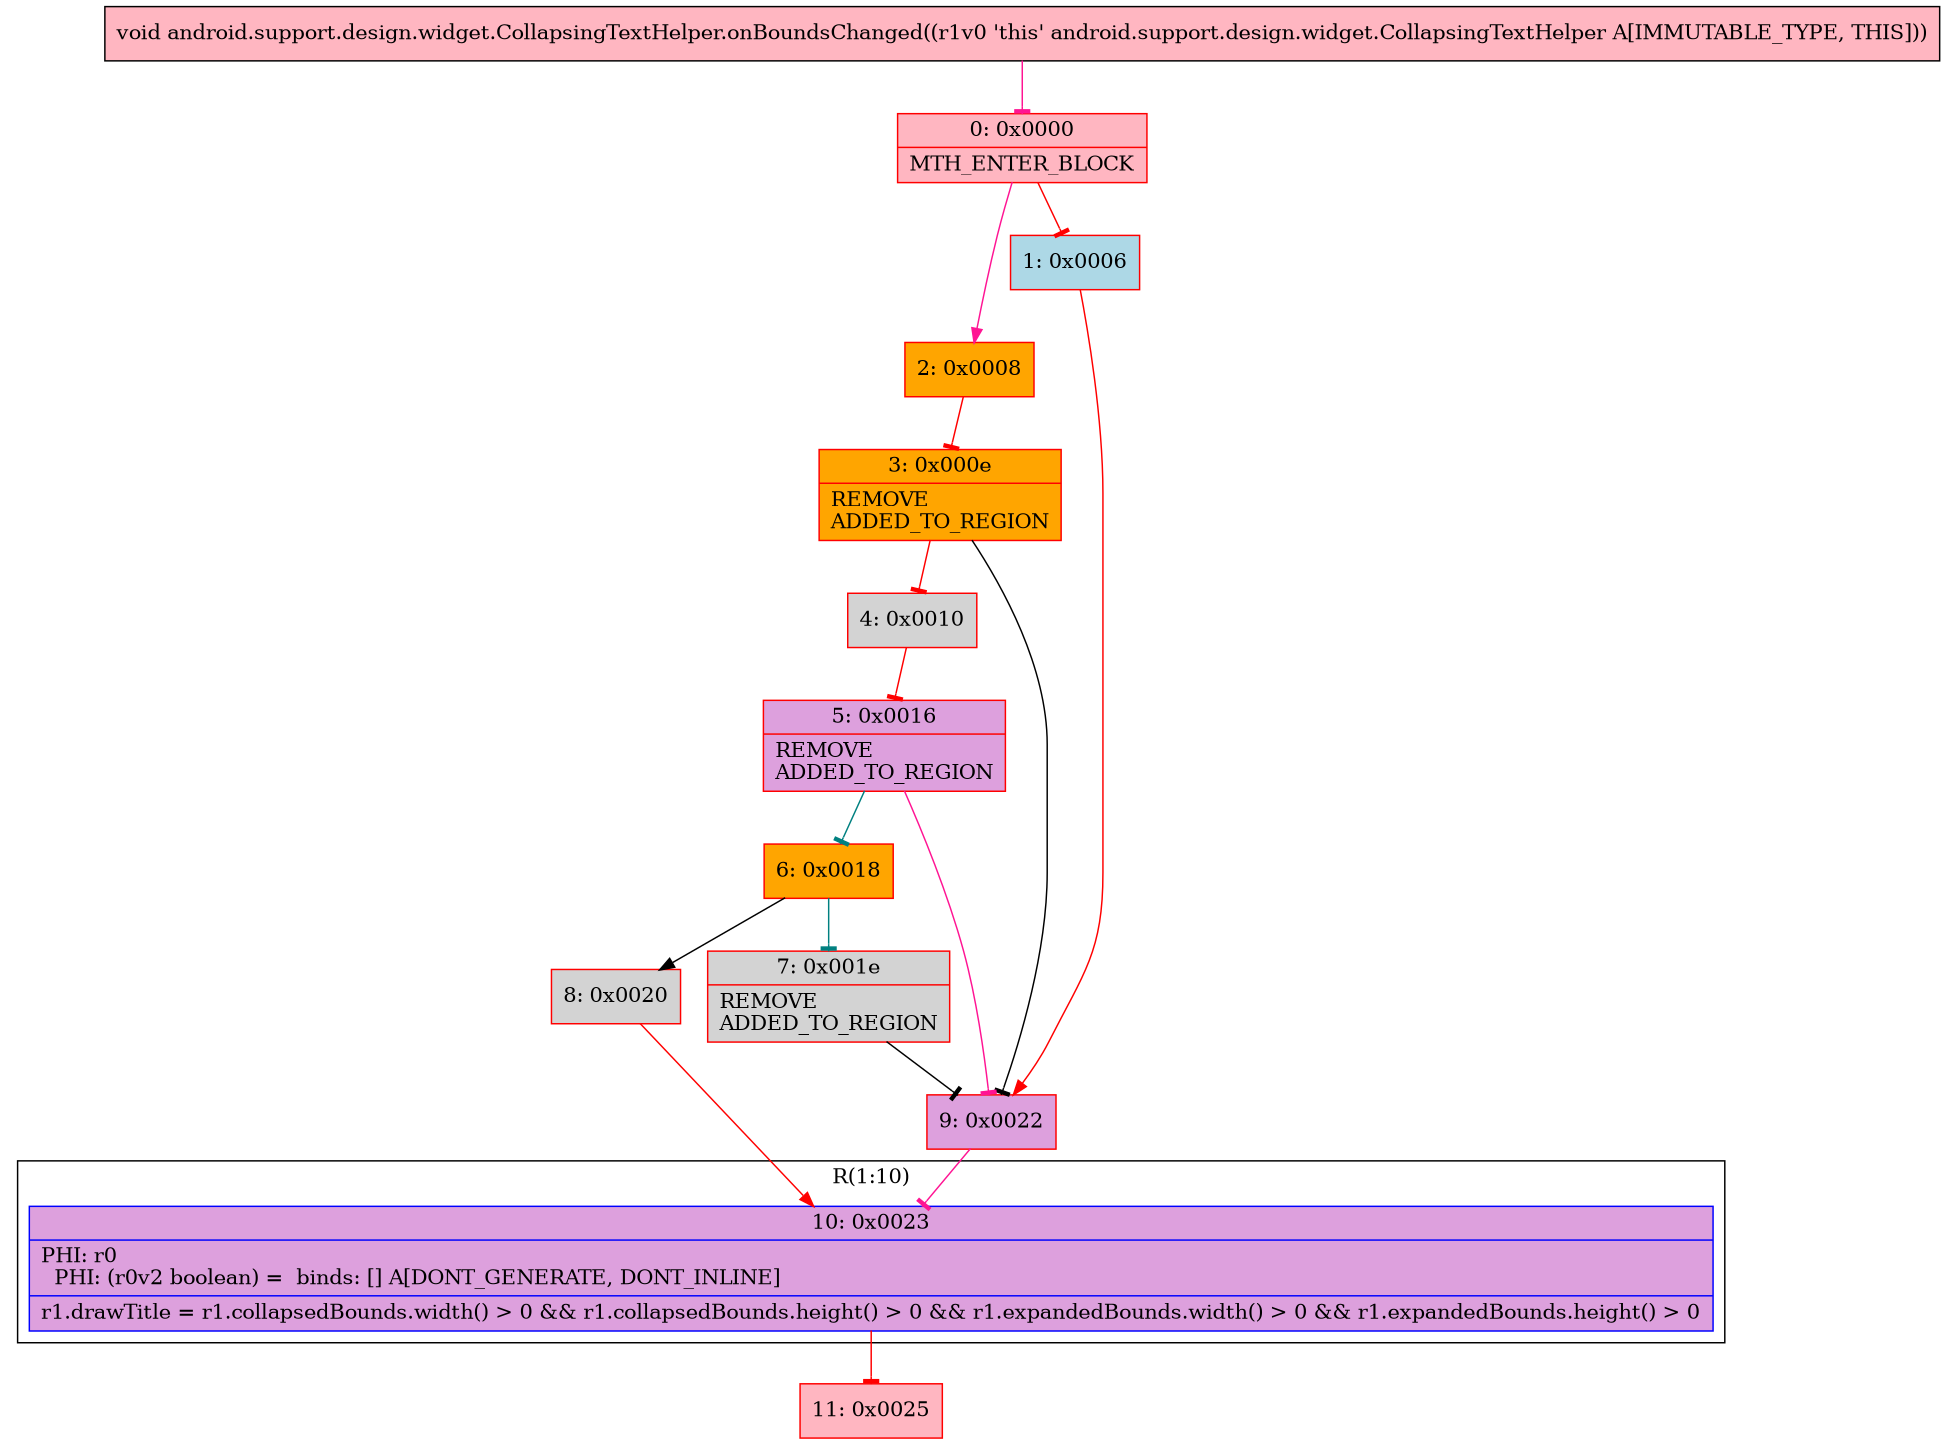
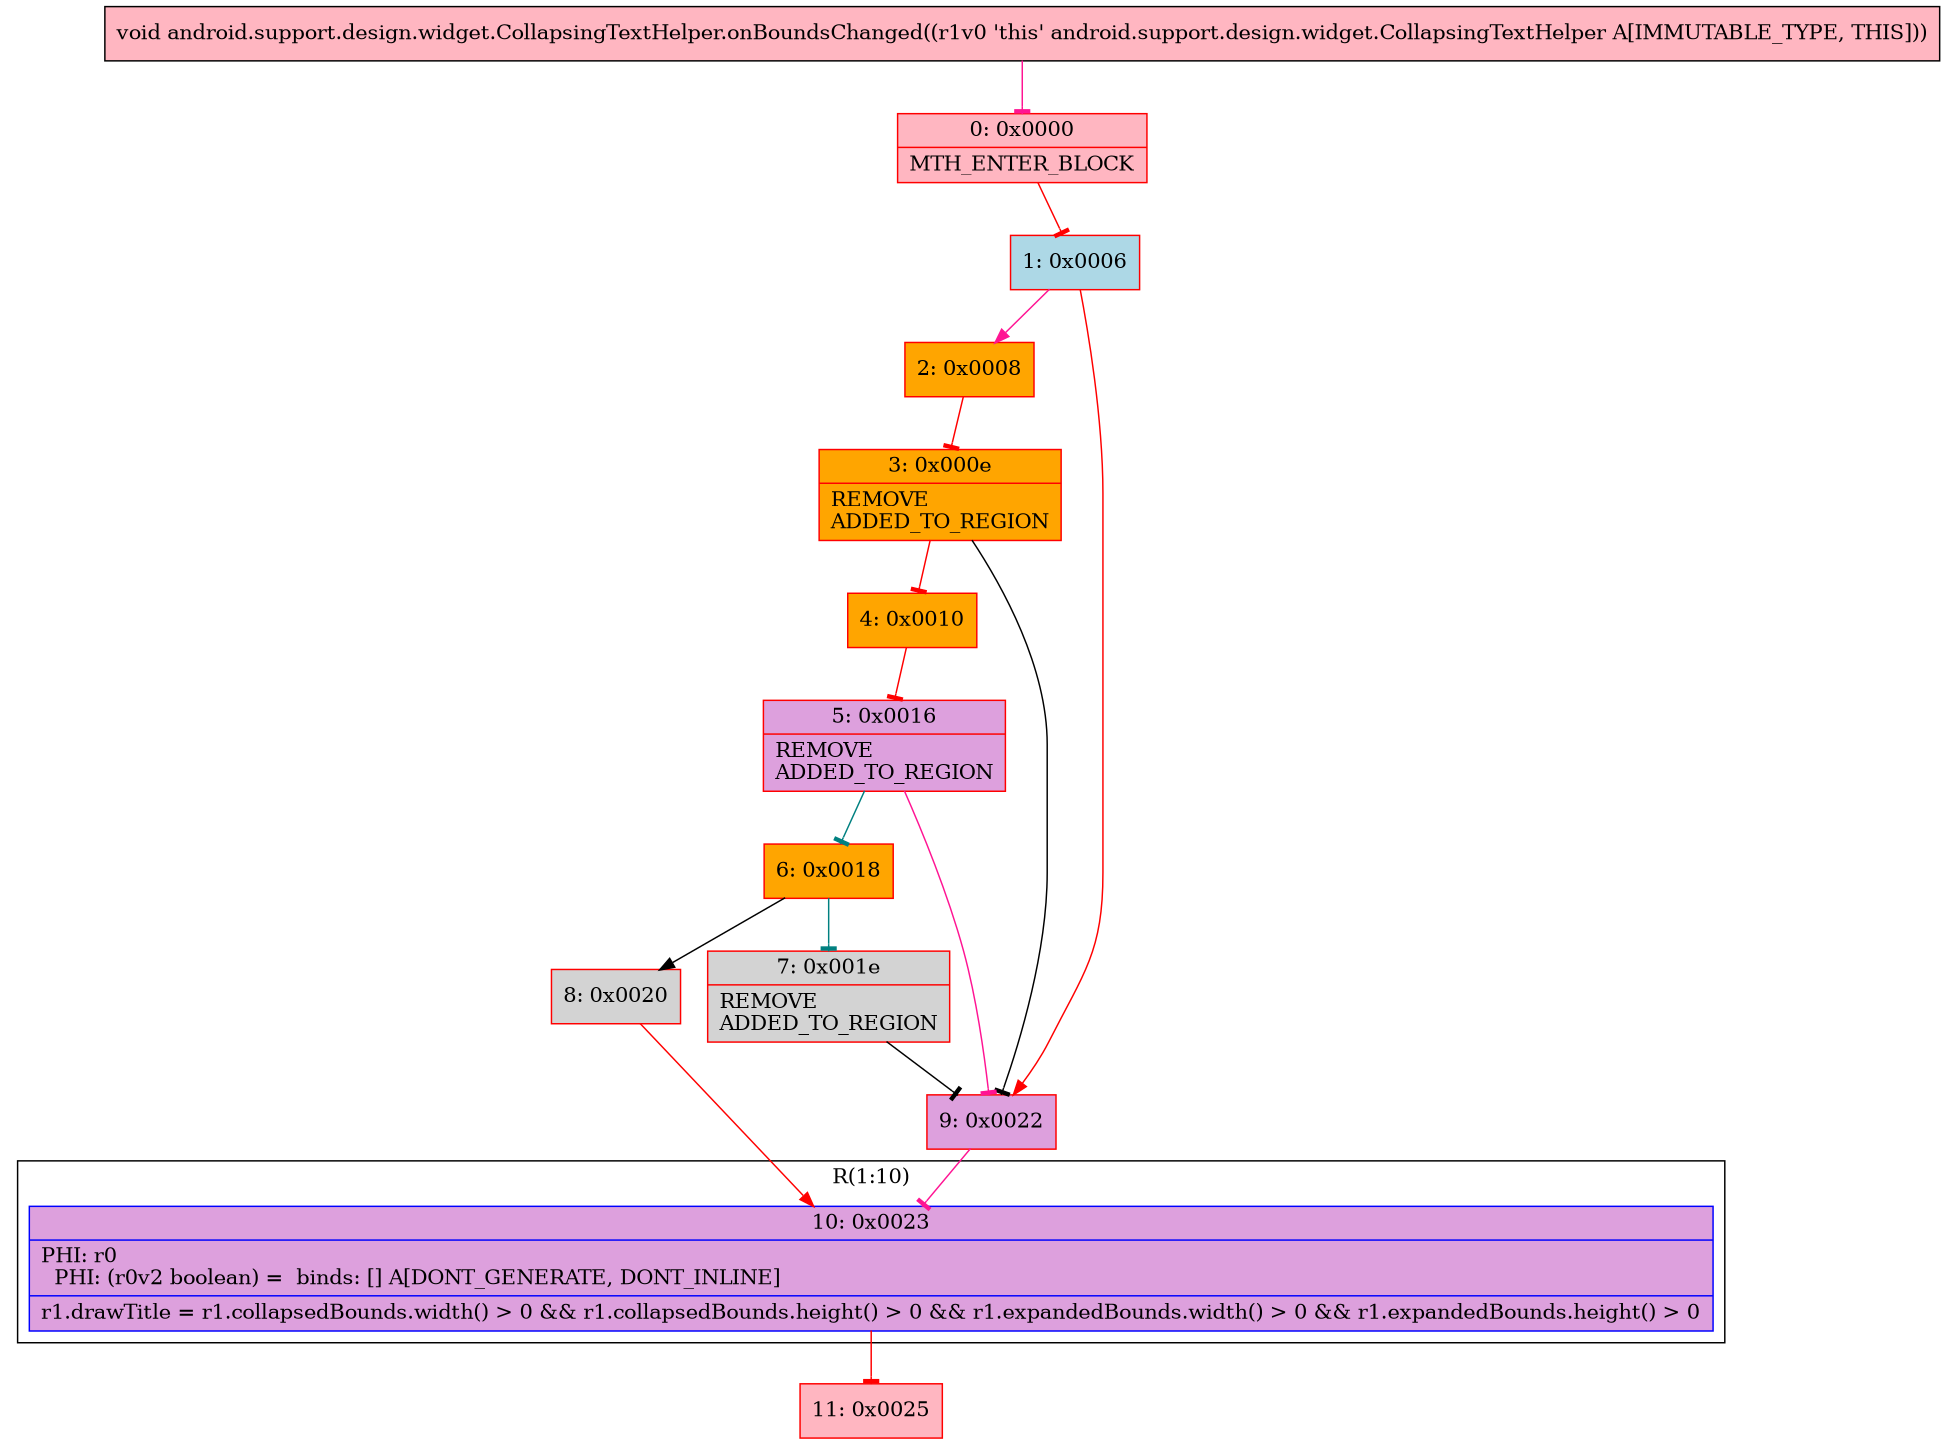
(993, 255) -> (1027, 311)
(912, 620) -> (912, 620)
